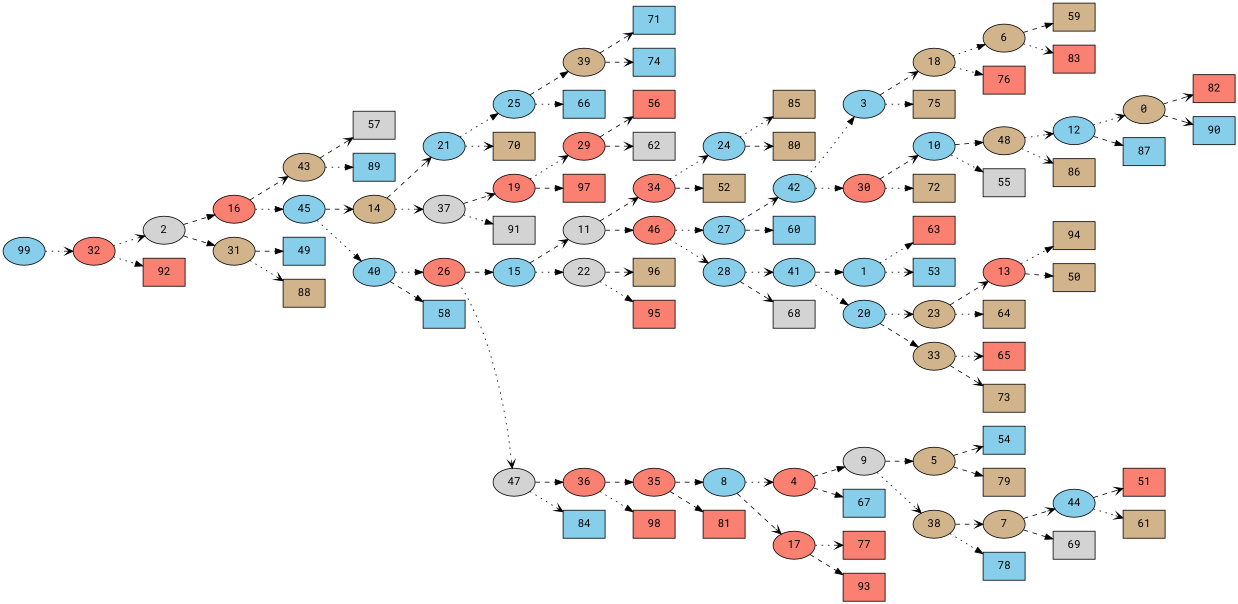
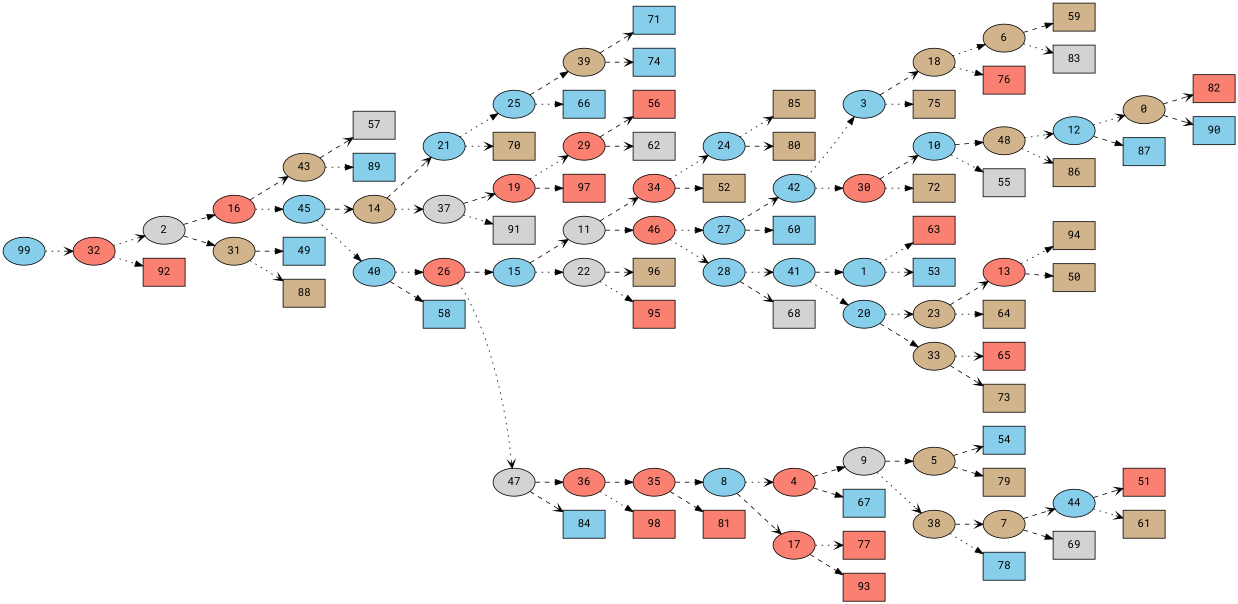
(1074, 59) -> (1074, 59)
(543, 500) -> (543, 500)
